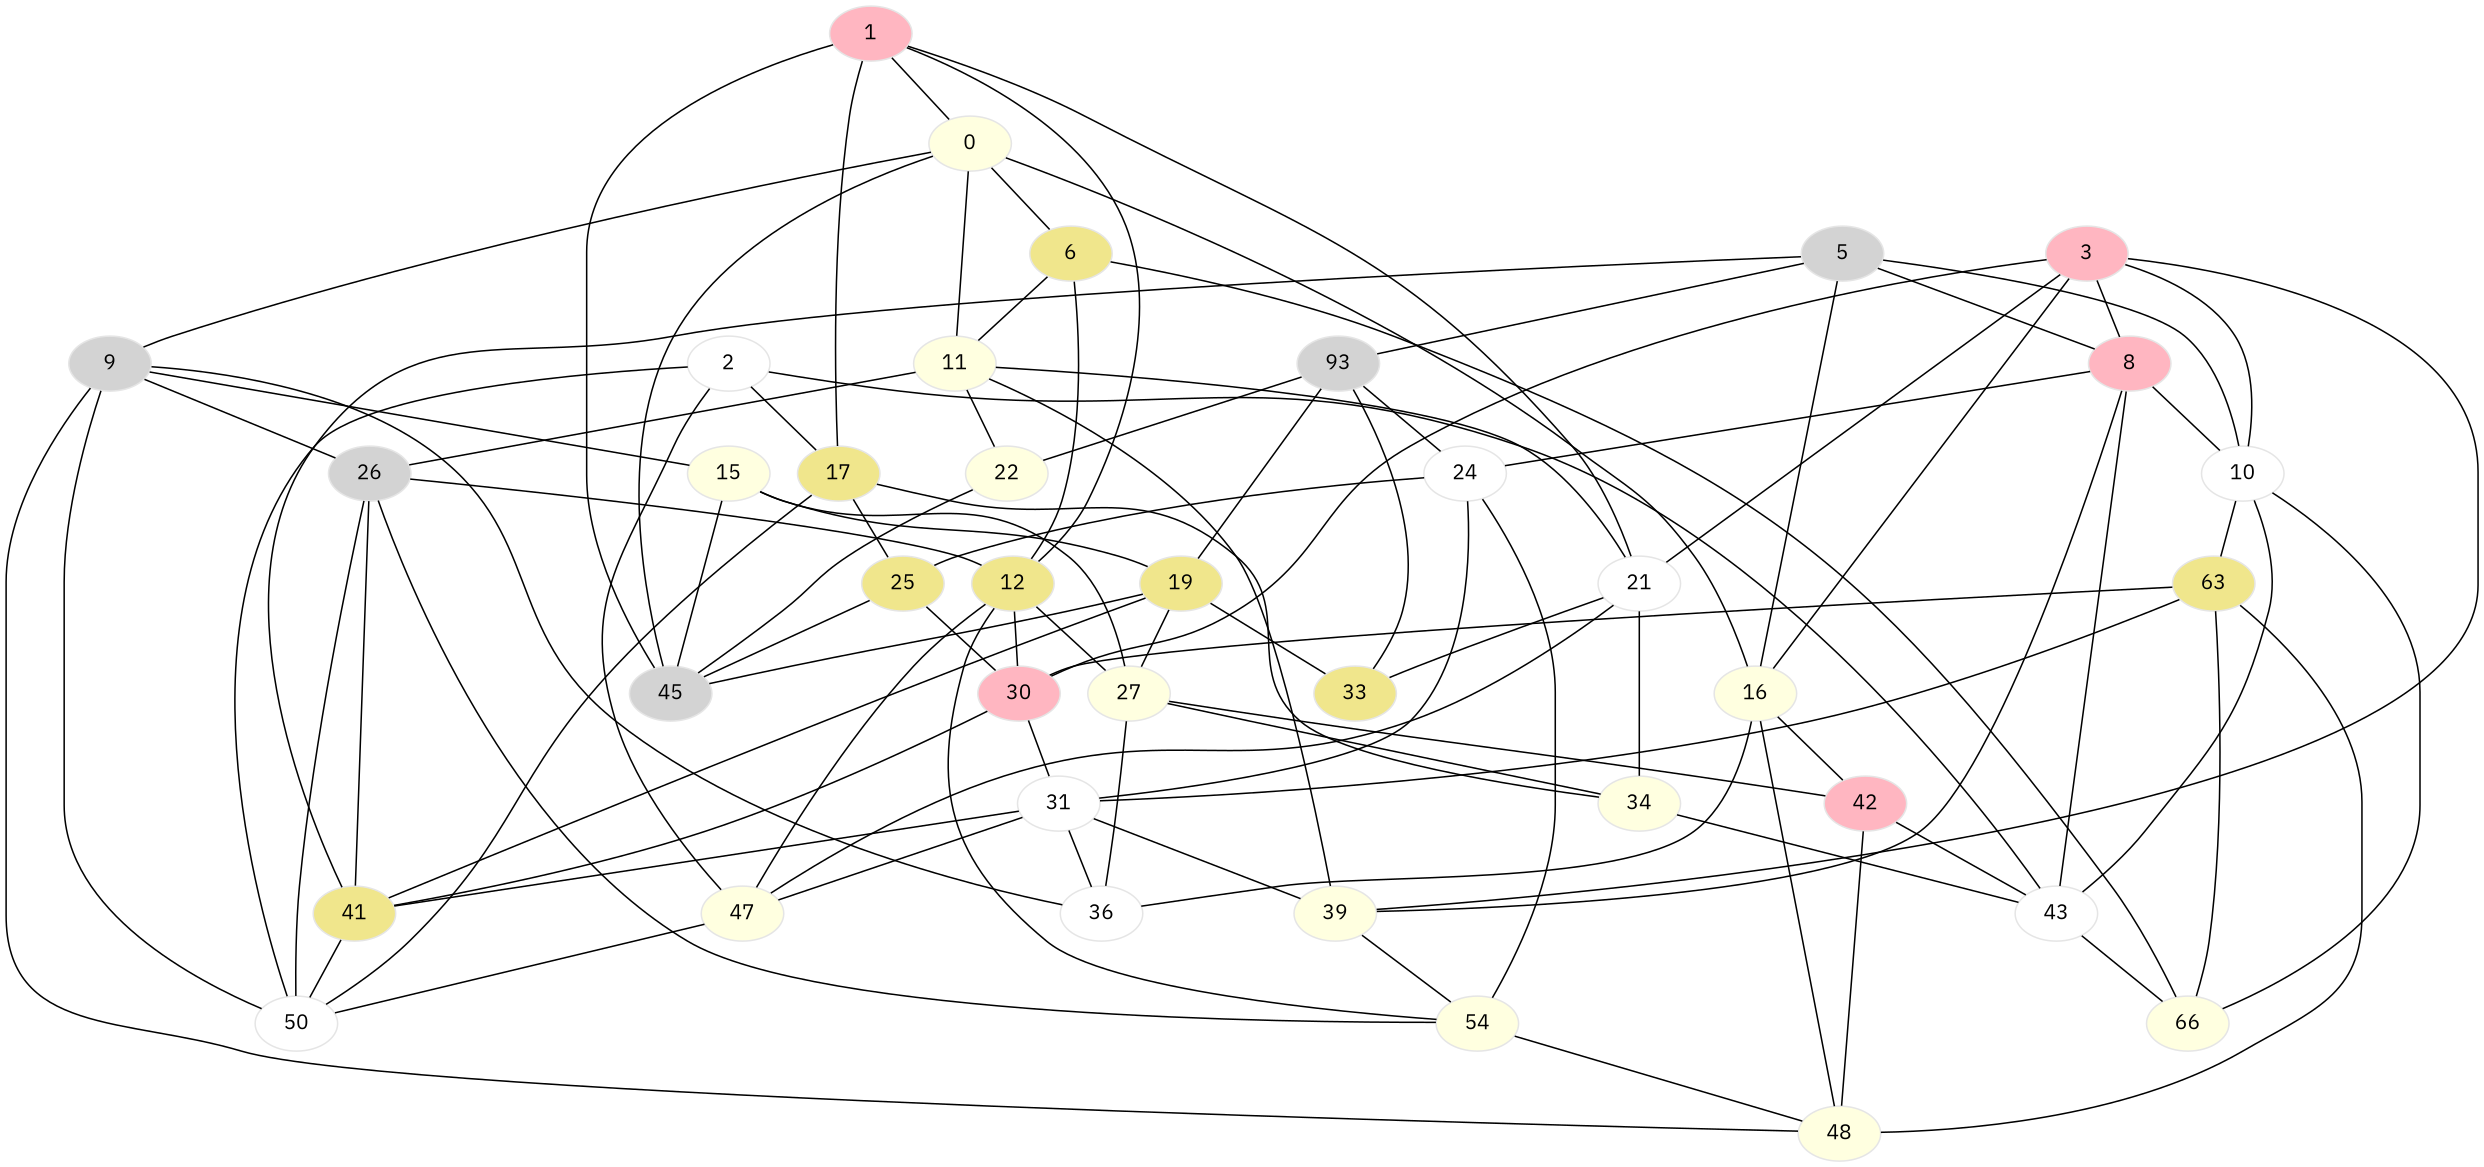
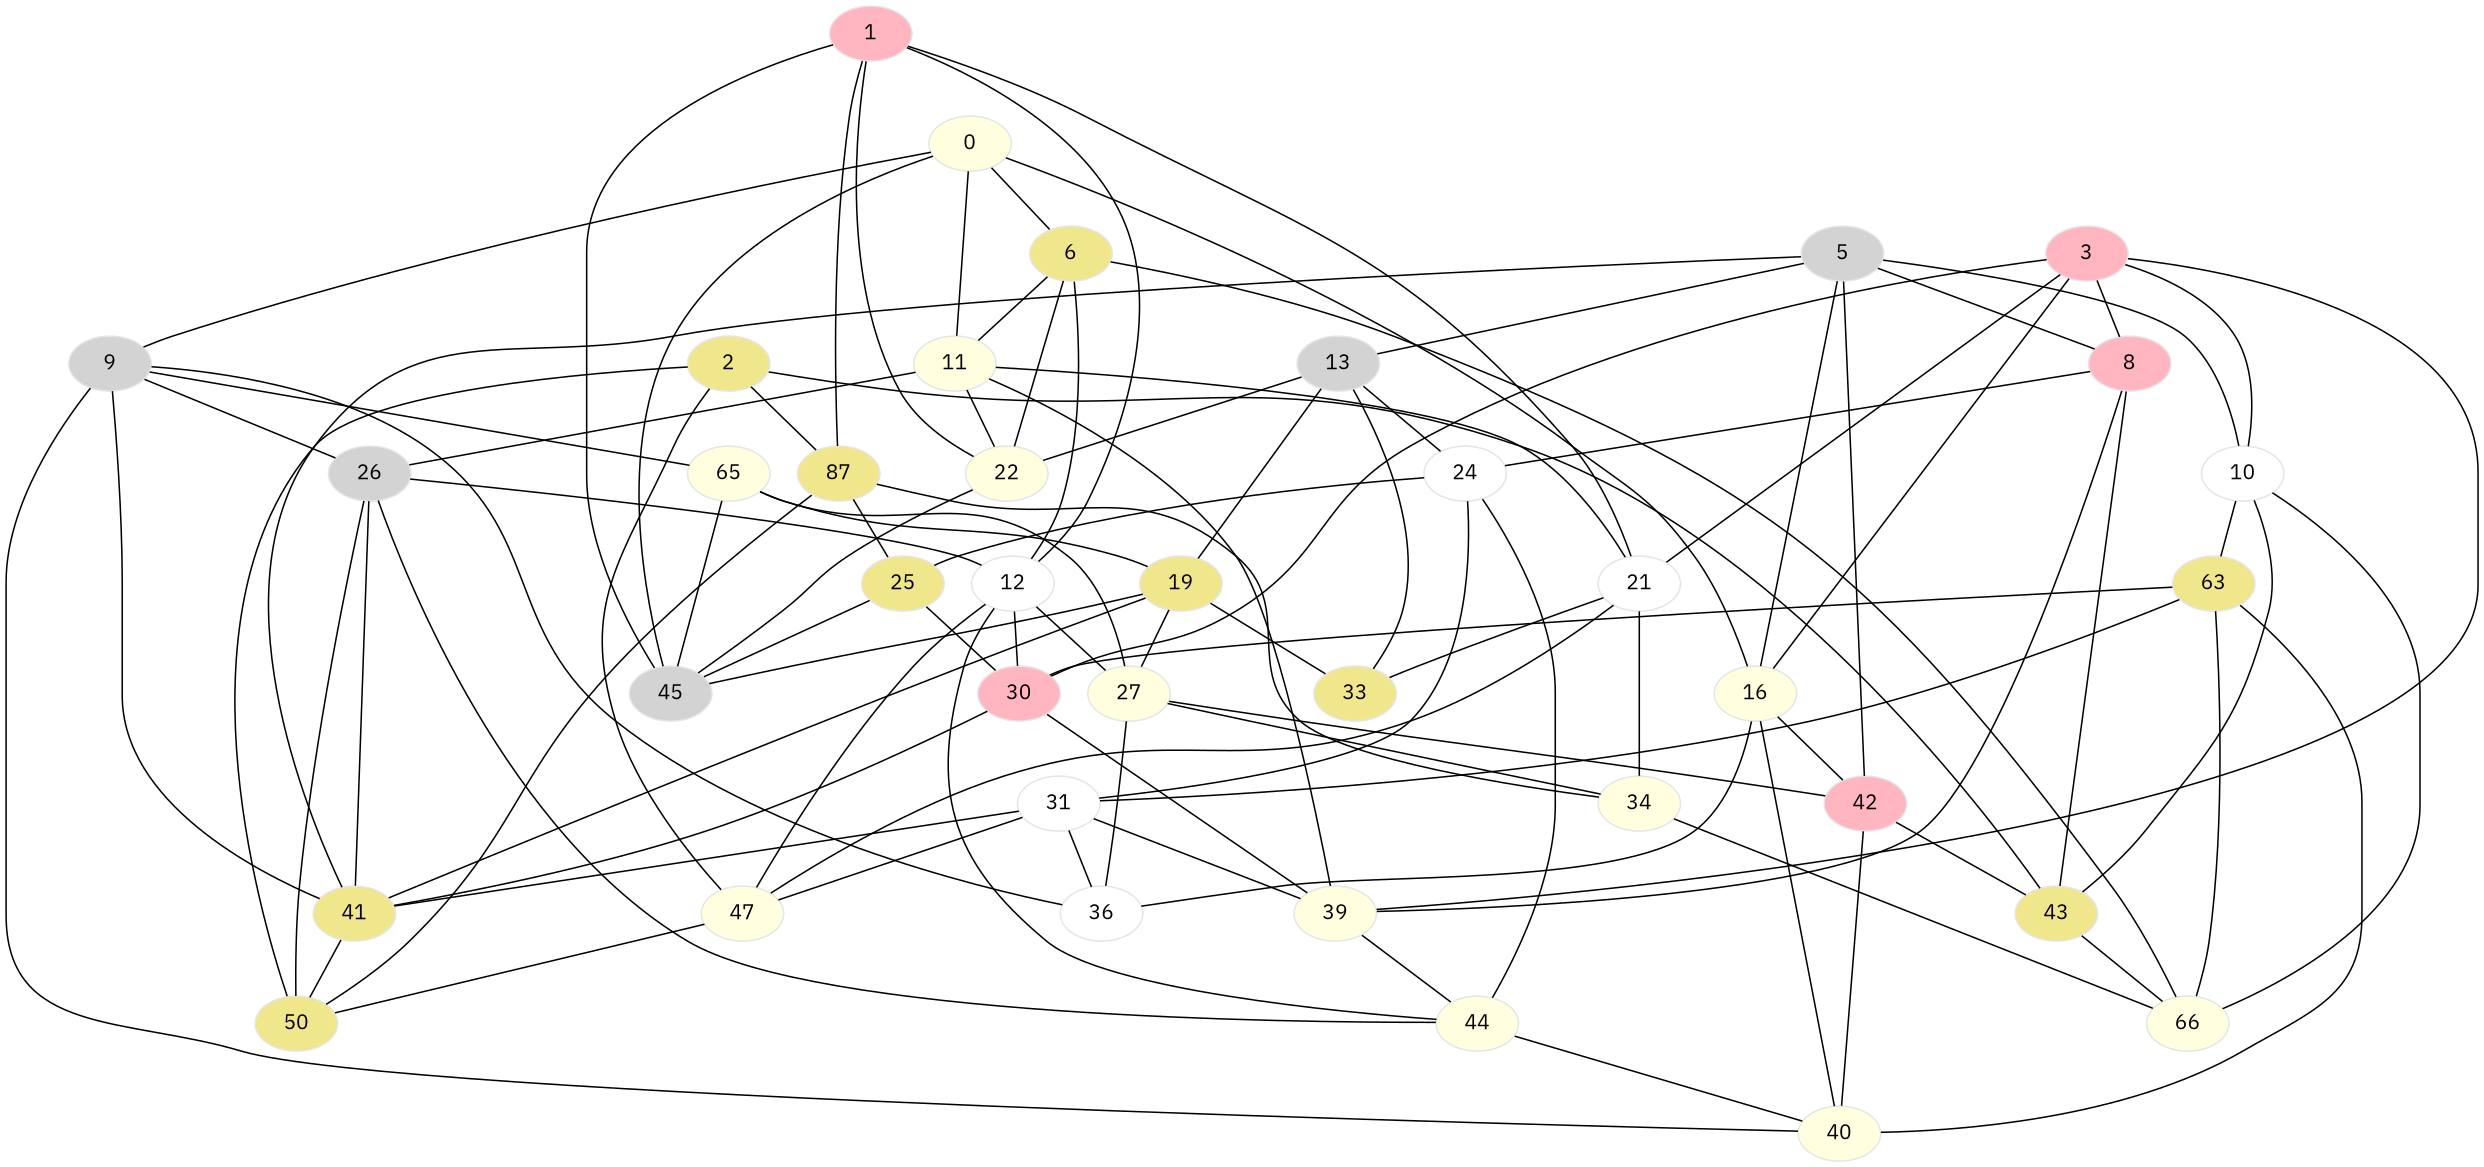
(921, 89) -> (864, 279)
none -> (1040, 359)
(729, 364) -> (729, 364)
(1338, 364) -> (1338, 364)
(2186, 419) -> none
(729, 474) -> (729, 474)
(839, 474) -> (839, 474)
none -> (1854, 529)
(1013, 584) -> (1013, 584)
(64, 745) -> (122, 692)
(1039, 748) -> (1184, 808)
(1873, 865) -> (1913, 914)
(2056, 914) -> (2056, 914)
(296, 1024) -> (296, 1024)
(1477, 1024) -> (1477, 1024)
(1839, 1134) -> (1839, 1134)
